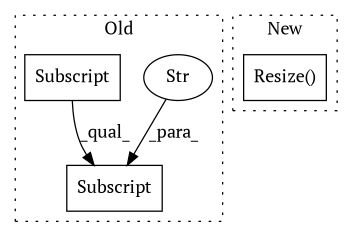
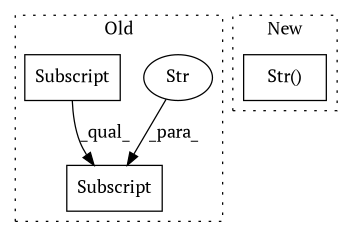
(285, 78) -> (285, 78)
